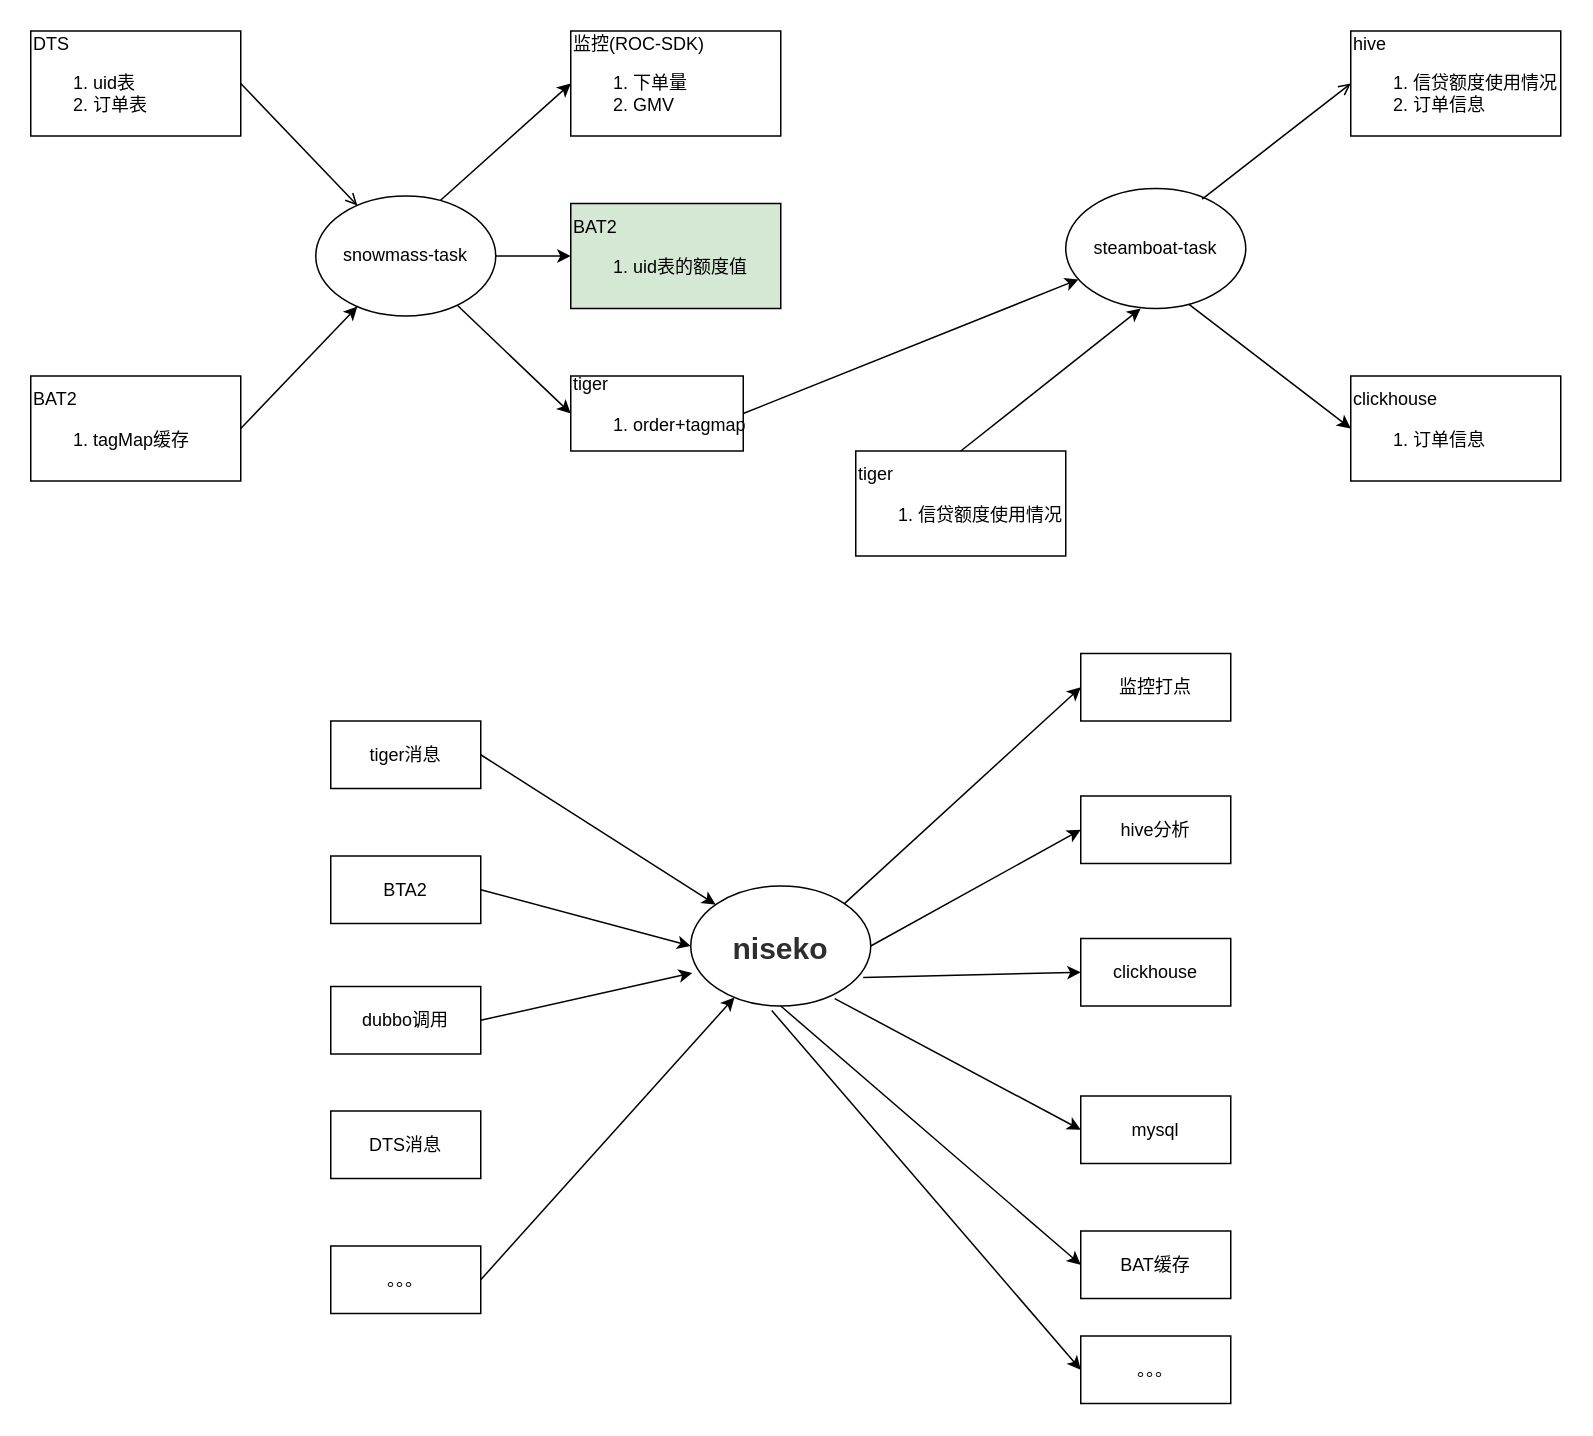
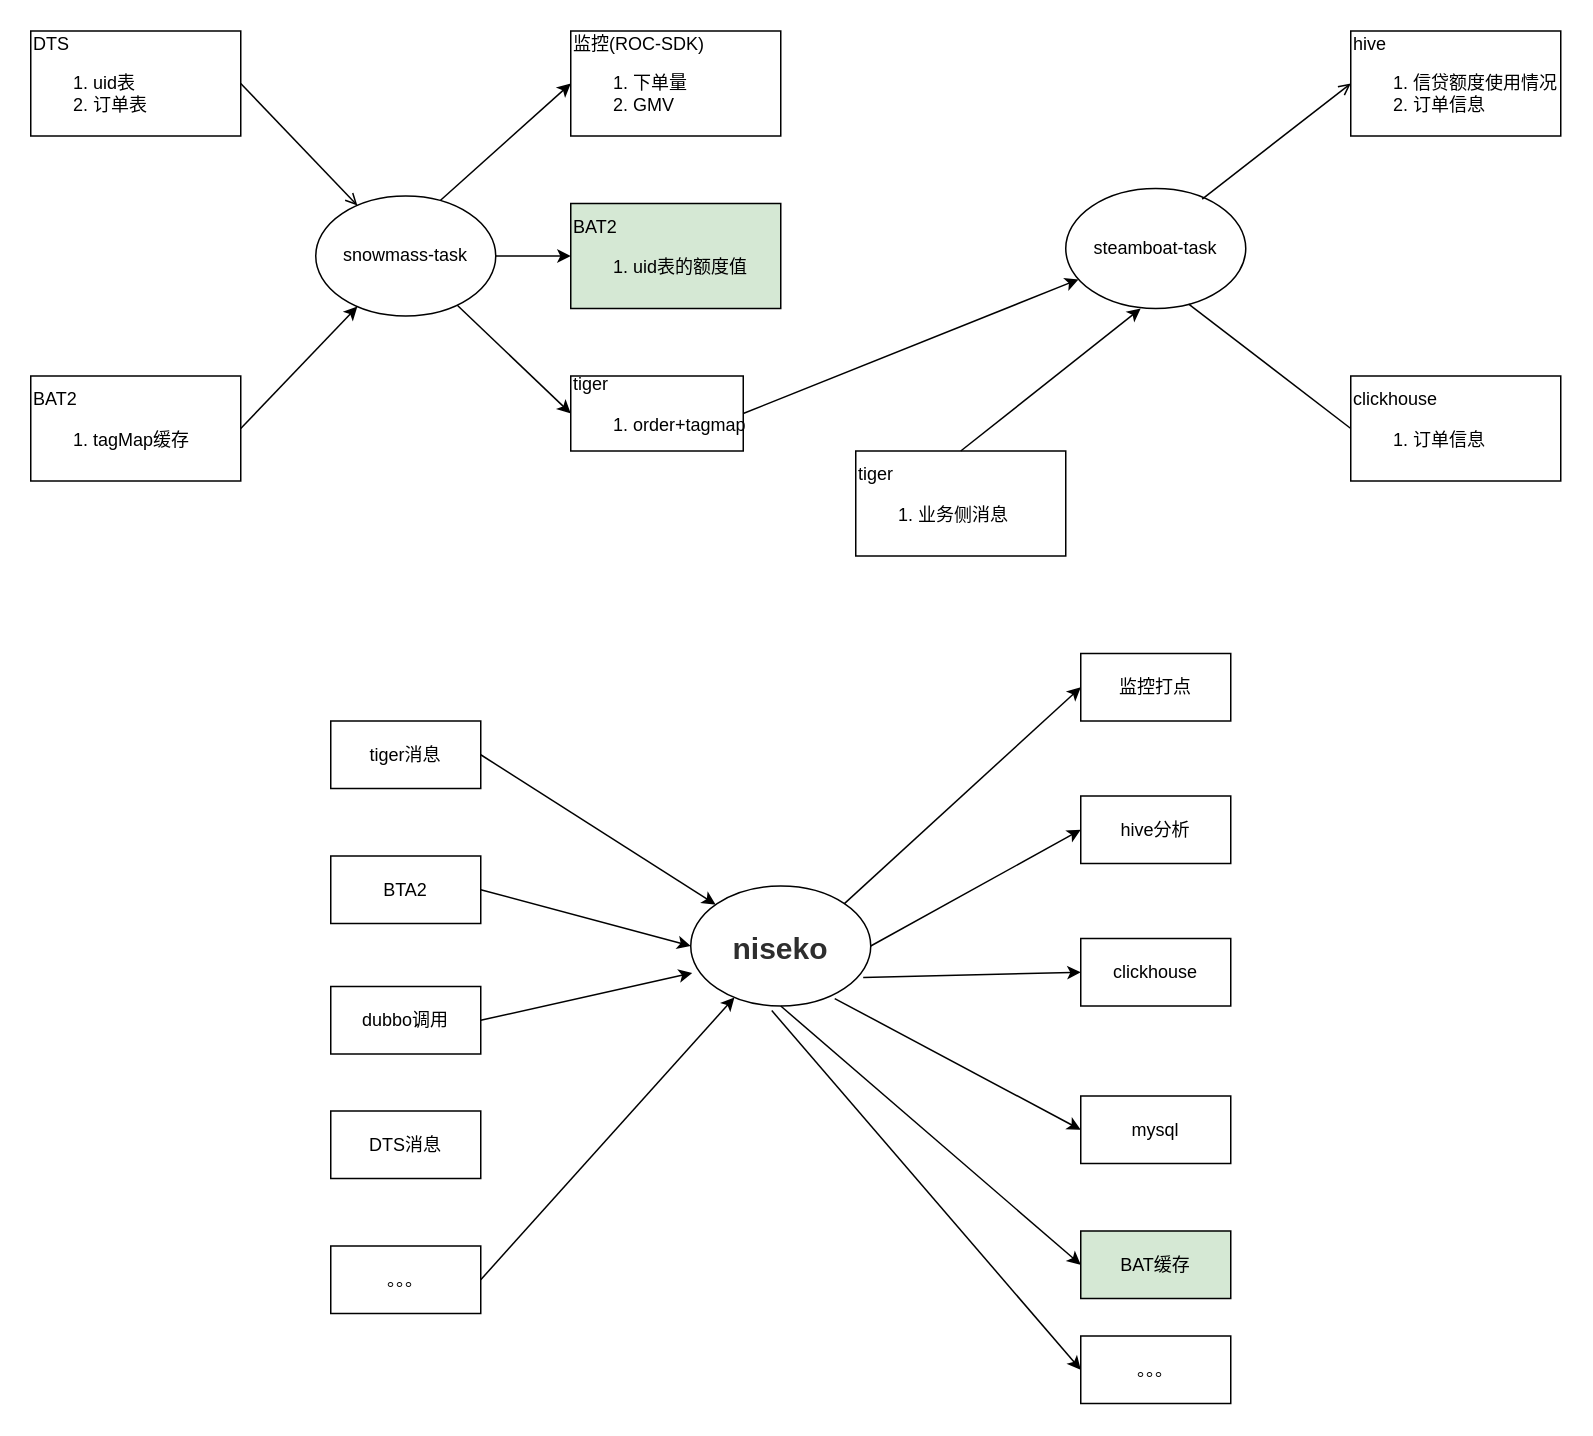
(1342, 421) -> (1345, 424)
(931, 503) -> (904, 503)
(1156, 1265) -> (1156, 1265)
